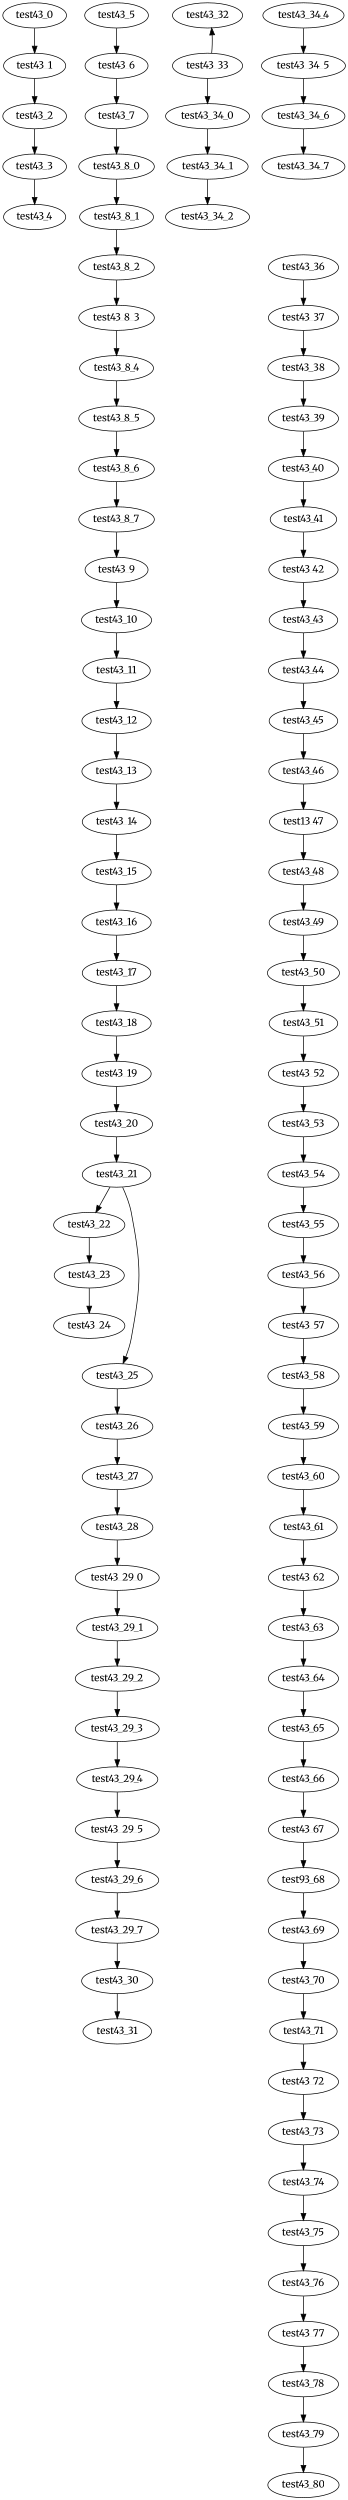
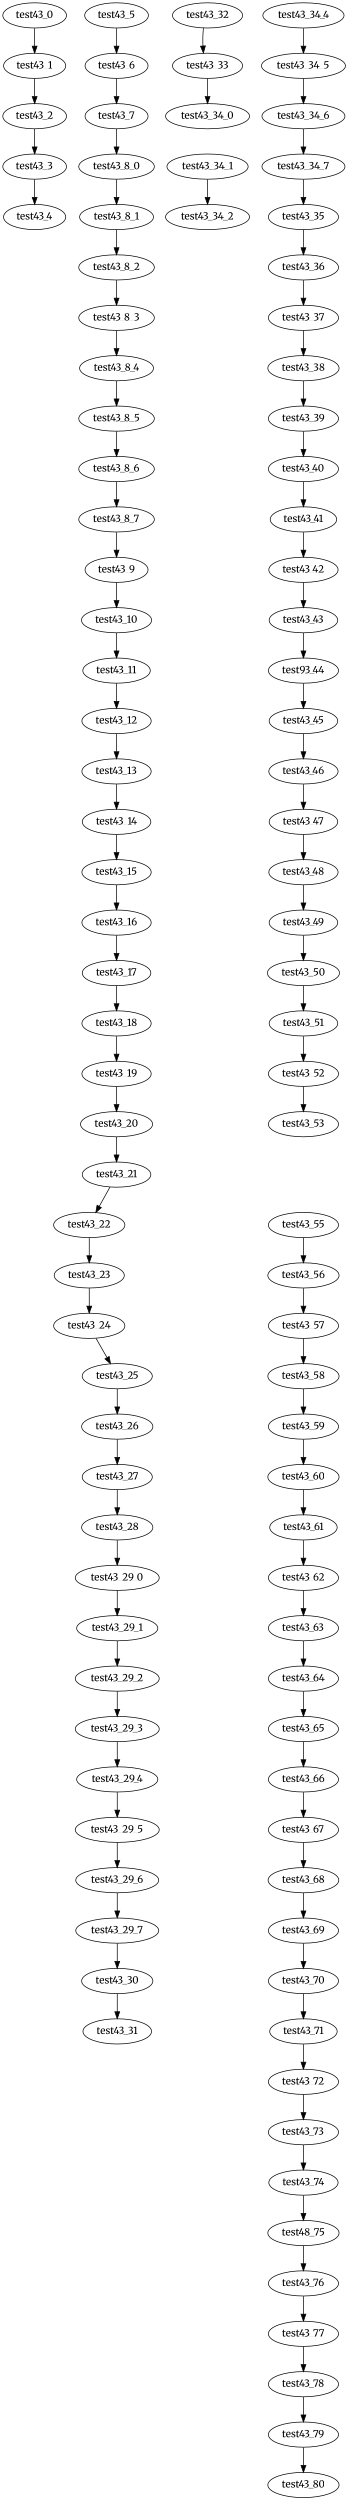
(212, 44) -> (203, 37)
(208, 138) -> none
none -> (303, 217)
(303, 671) -> (303, 671)
(303, 822) -> (303, 822)
(303, 1175) -> none
(139, 1272) -> (102, 1348)
(303, 1880) -> (303, 1880)
(303, 2233) -> (303, 2233)
